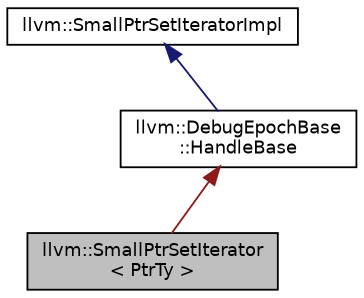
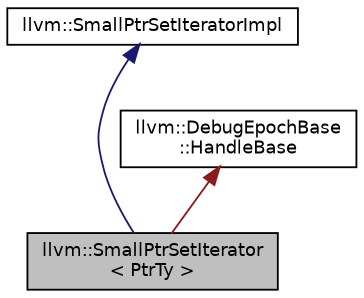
(197, 85) -> (99, 147)
